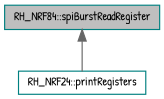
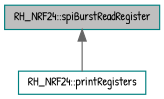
(82, 17) -> (82, 17)
